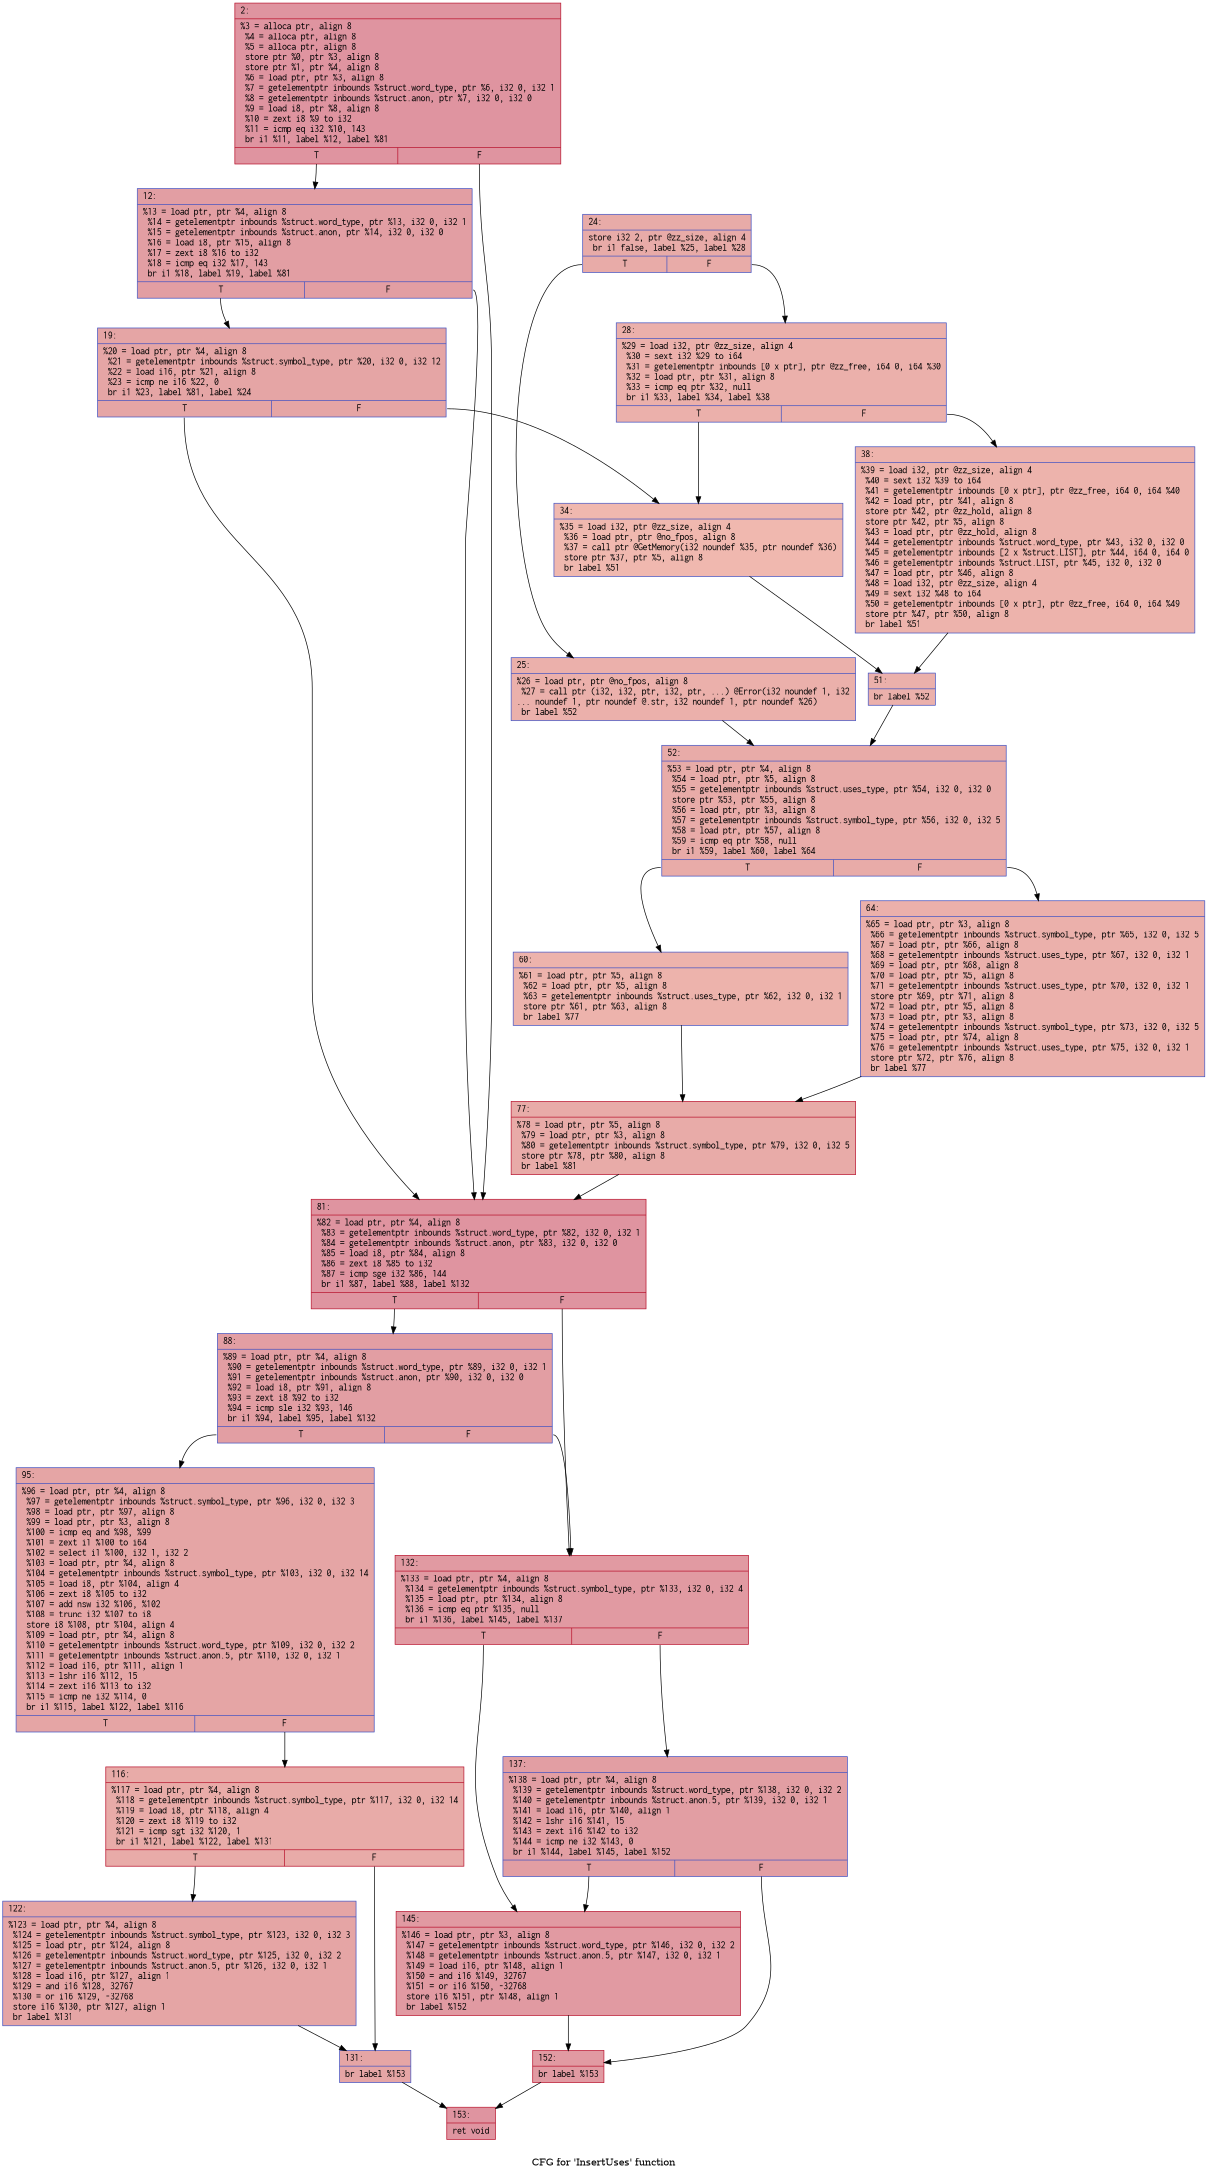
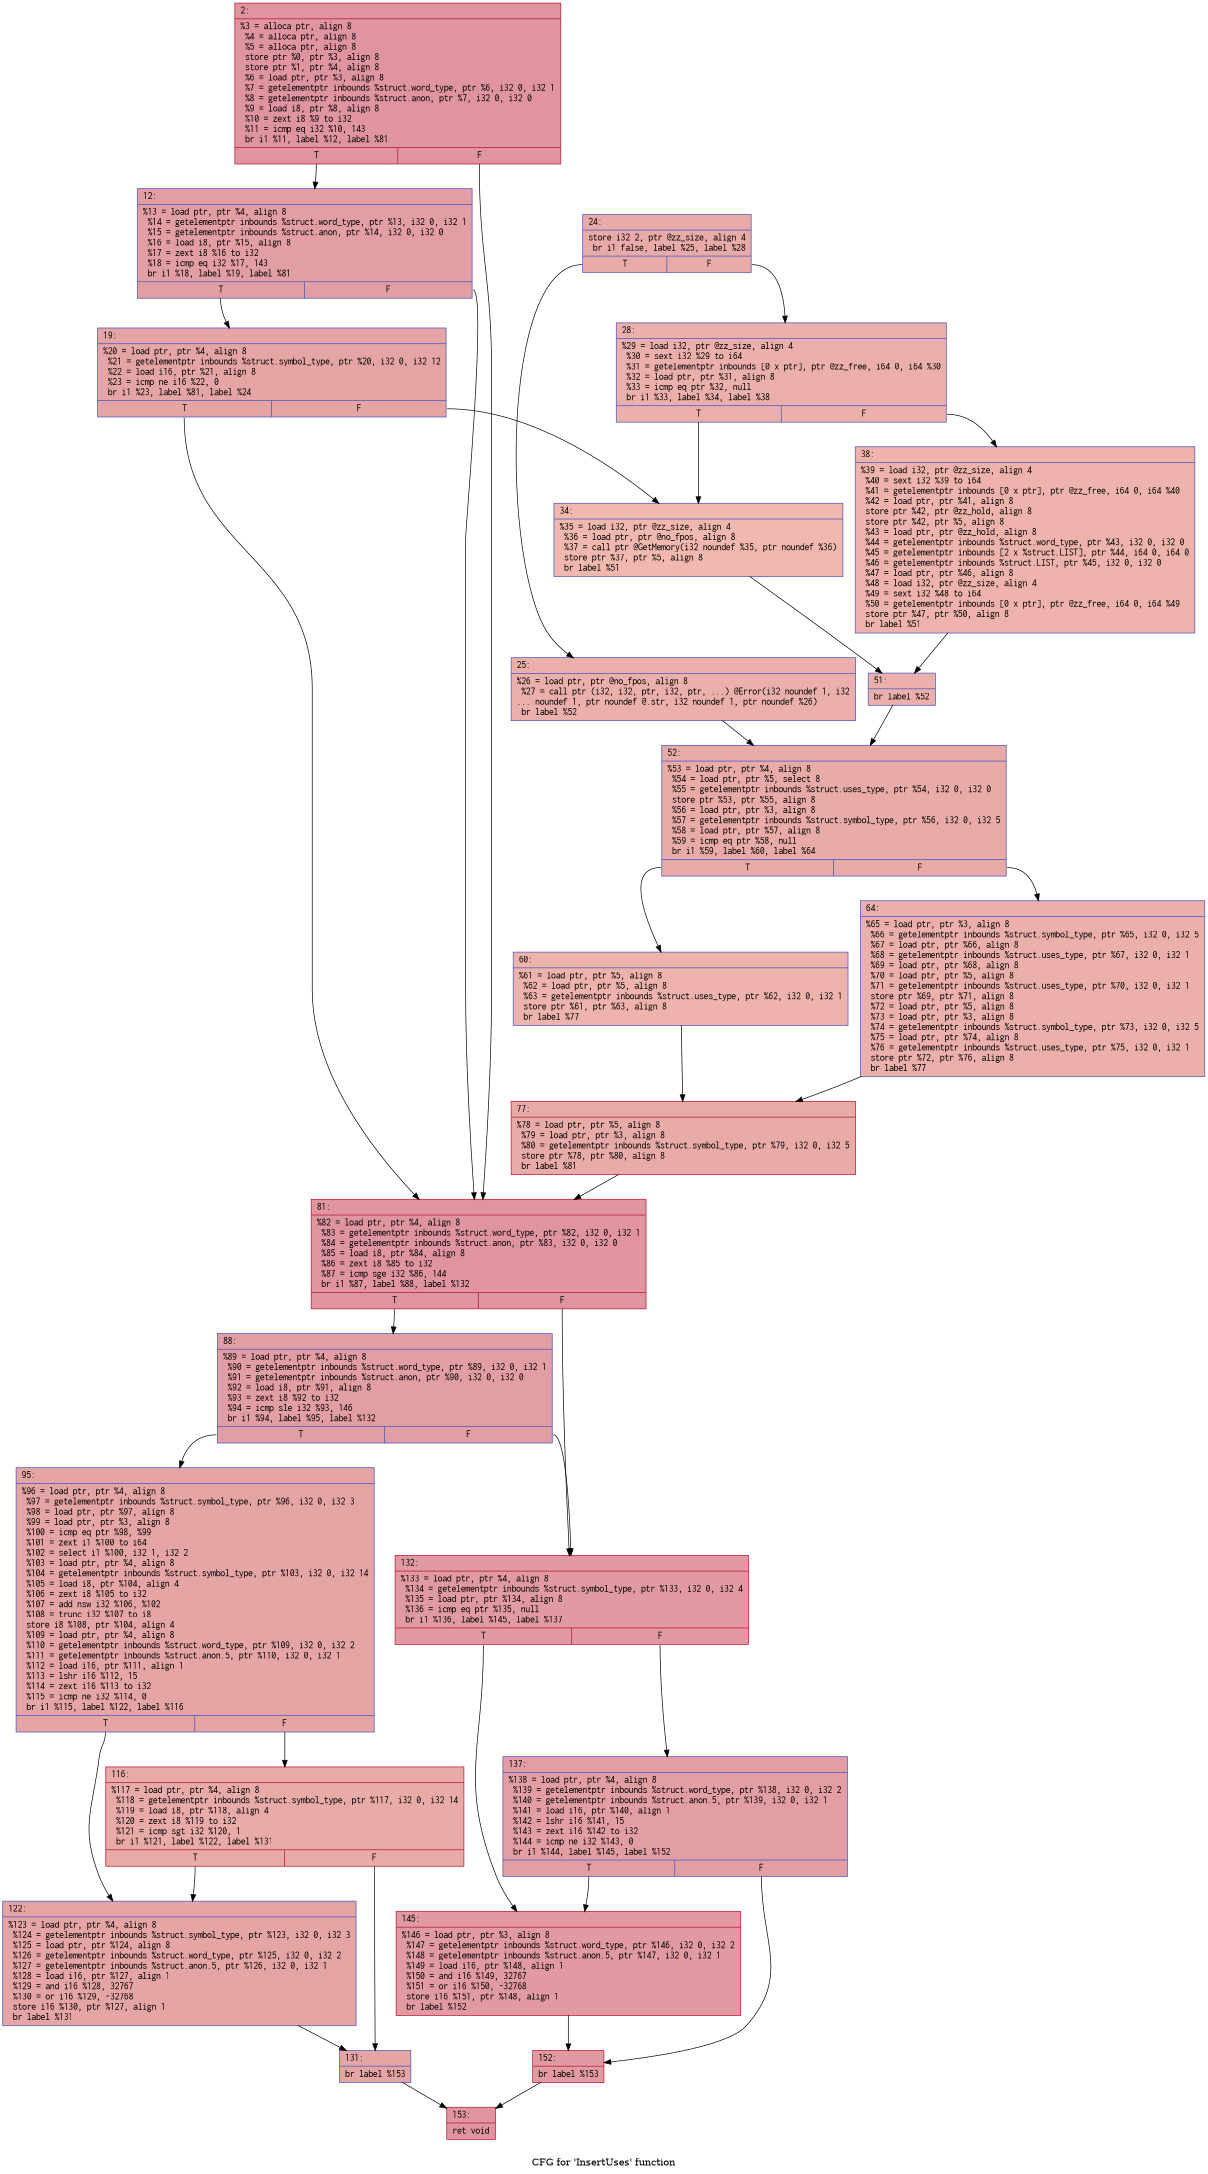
(742, 779) -> (744, 779)
(87, 1532) -> (87, 1532)
none -> (90, 1815)
